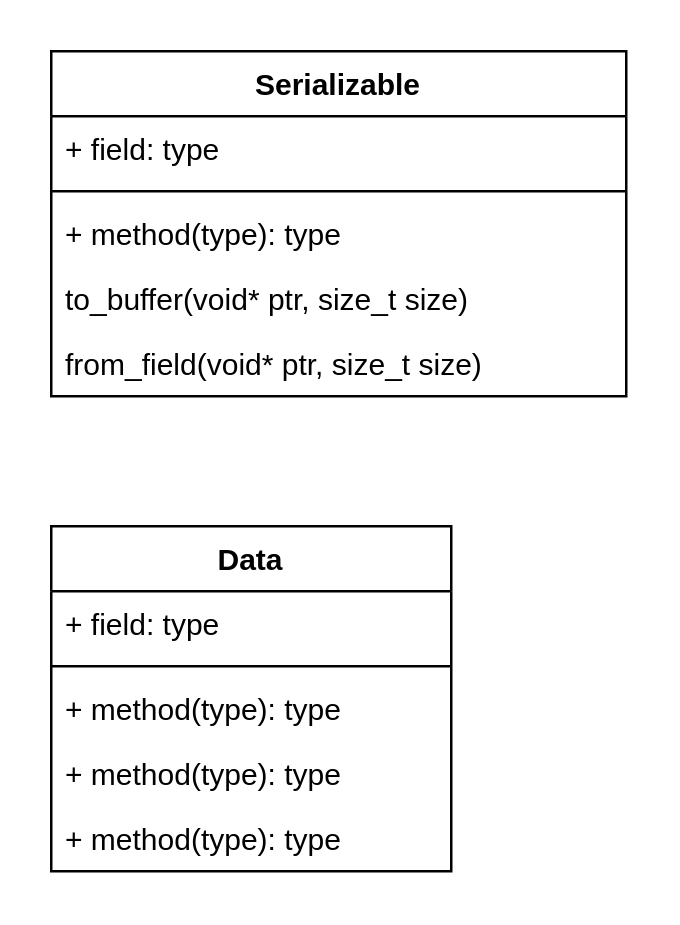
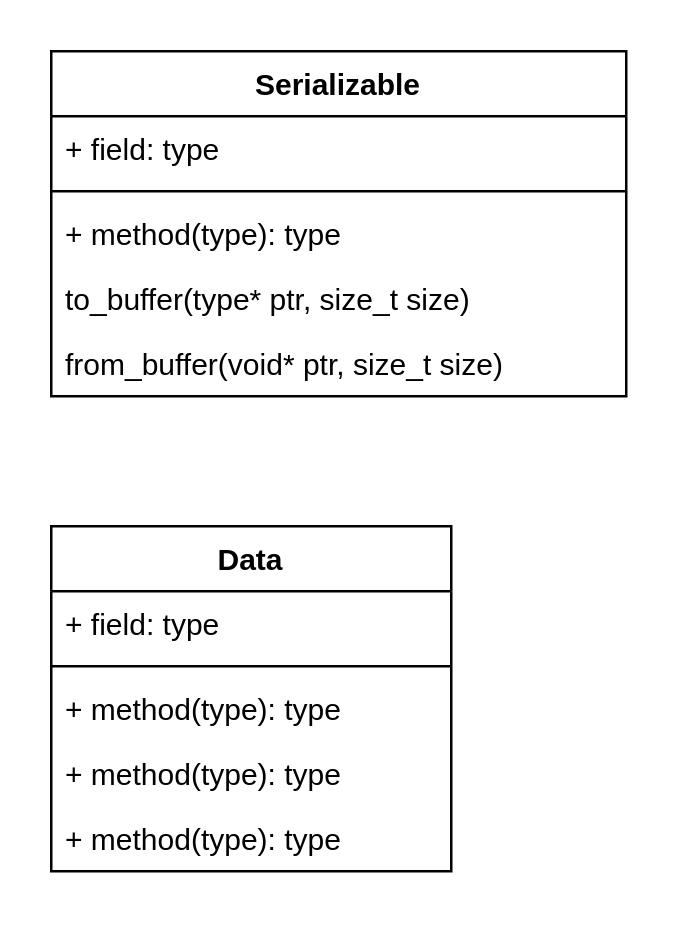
(315, 300) -> (319, 300)
(316, 365) -> (332, 365)
